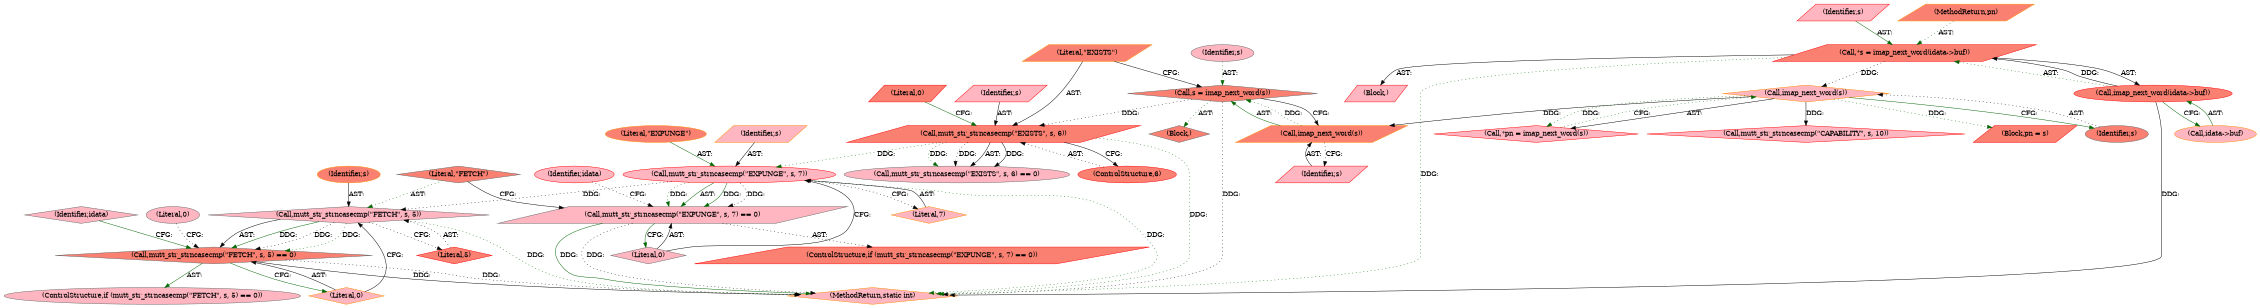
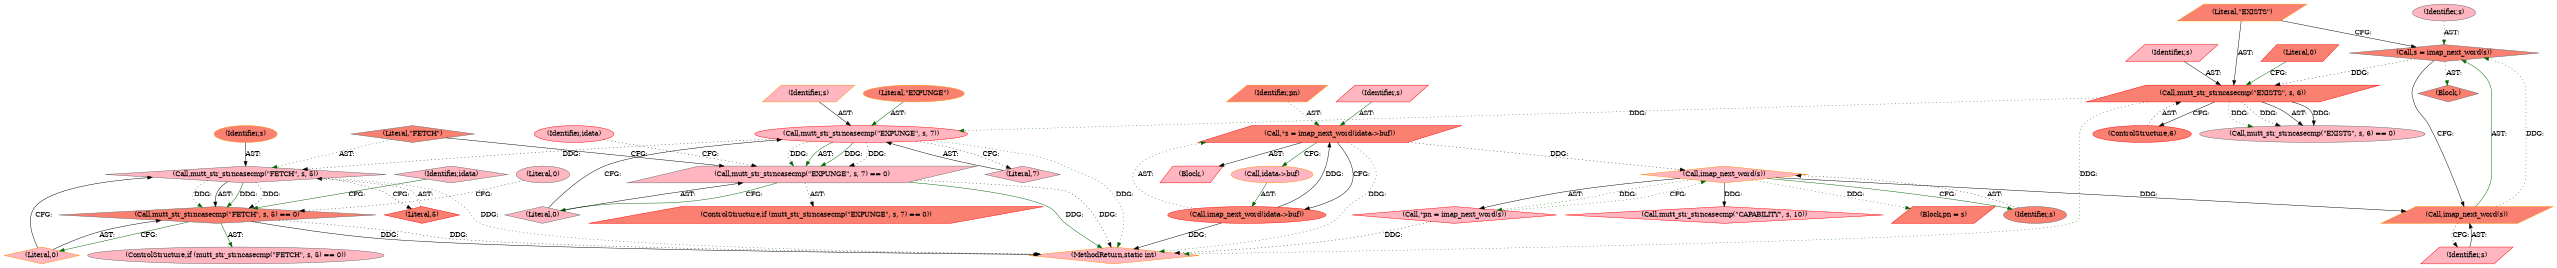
(1966, 13) -> (1277, 94)
(2130, 73) -> (1363, 174)
(2178, 114) -> (1301, 153)
(929, 215) -> (1023, 174)
(1165, 279) -> (1306, 244)
